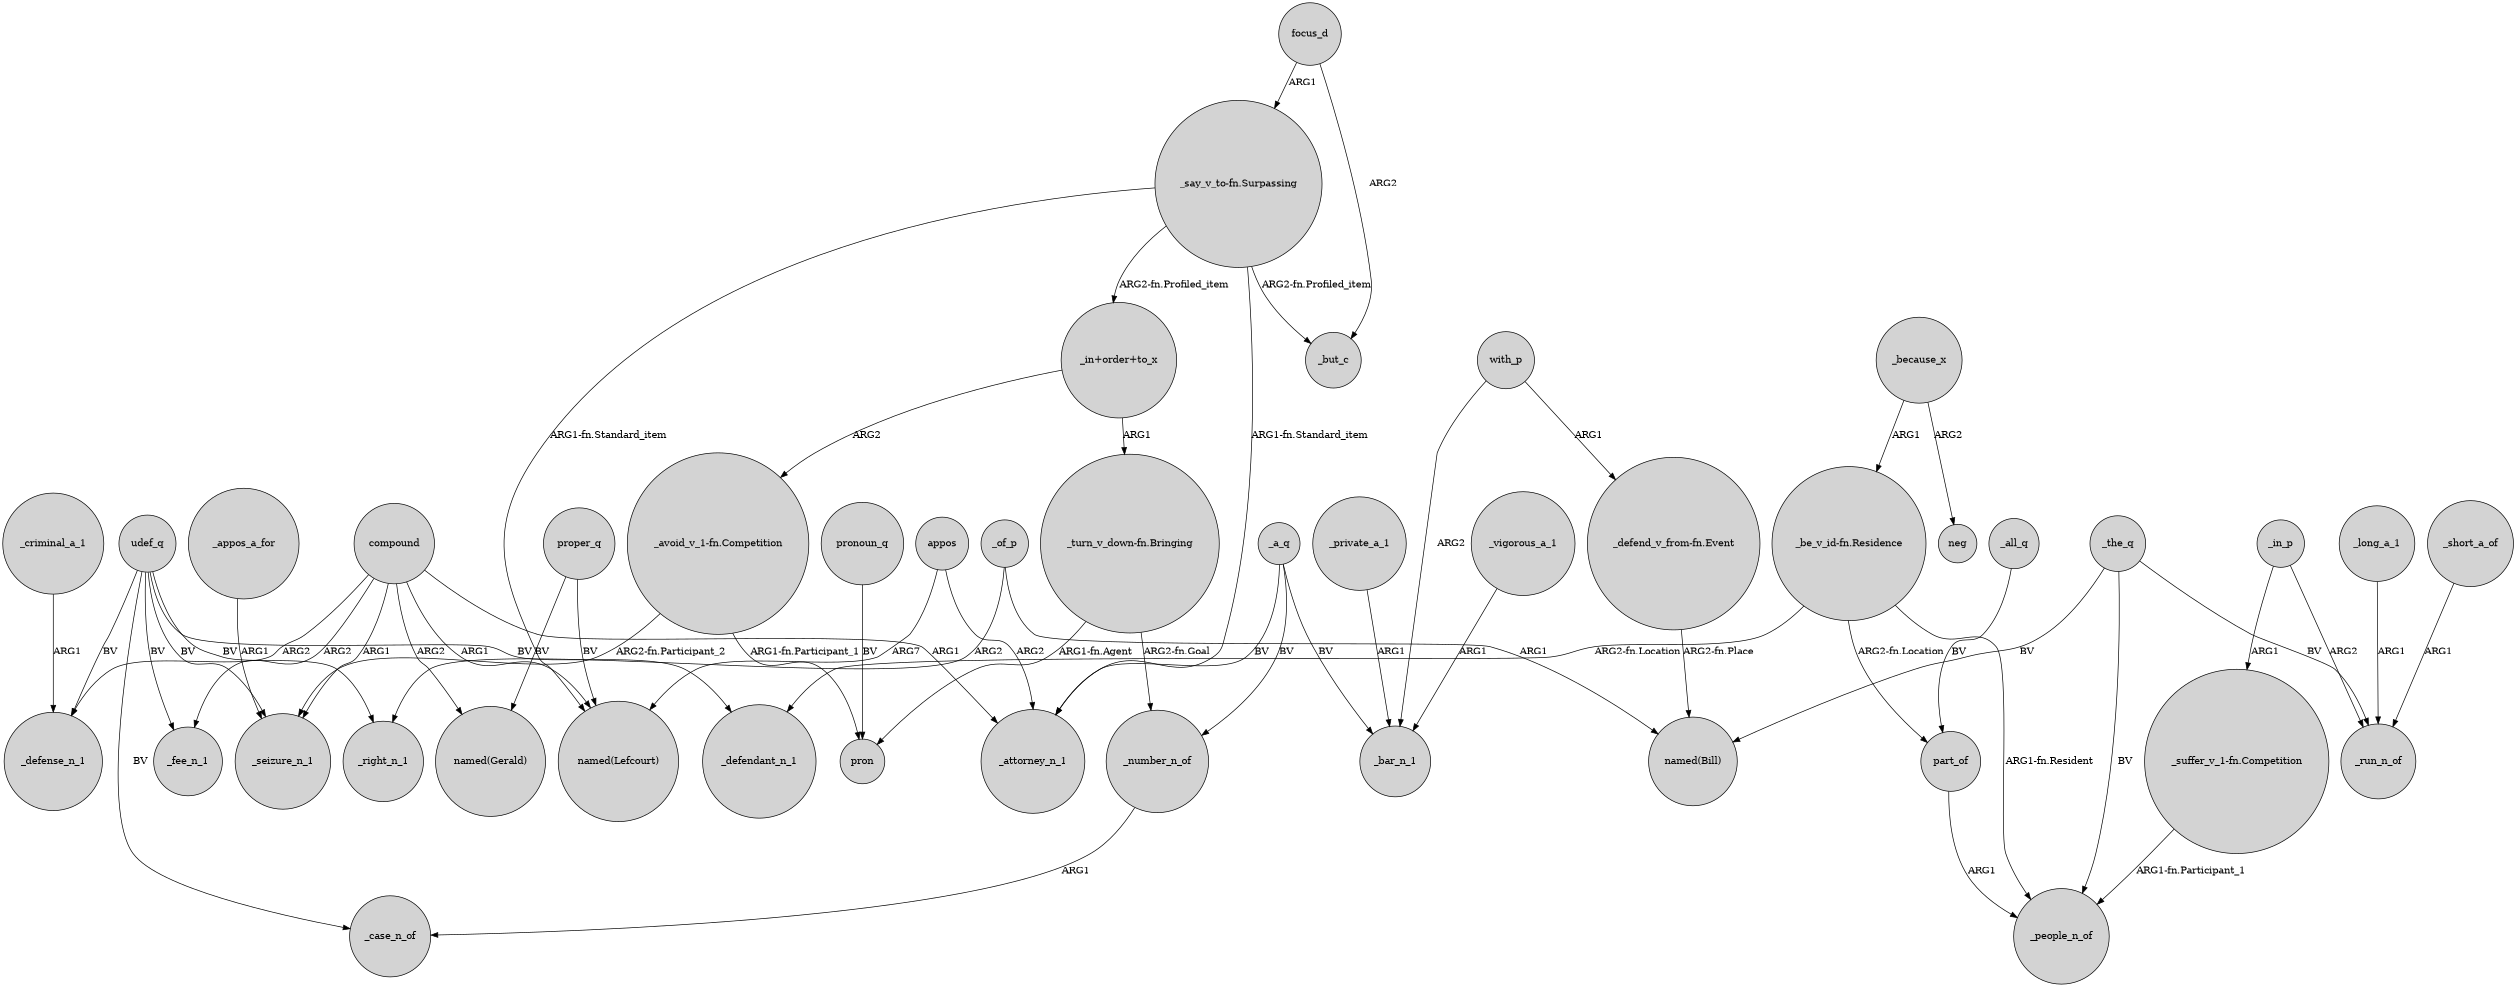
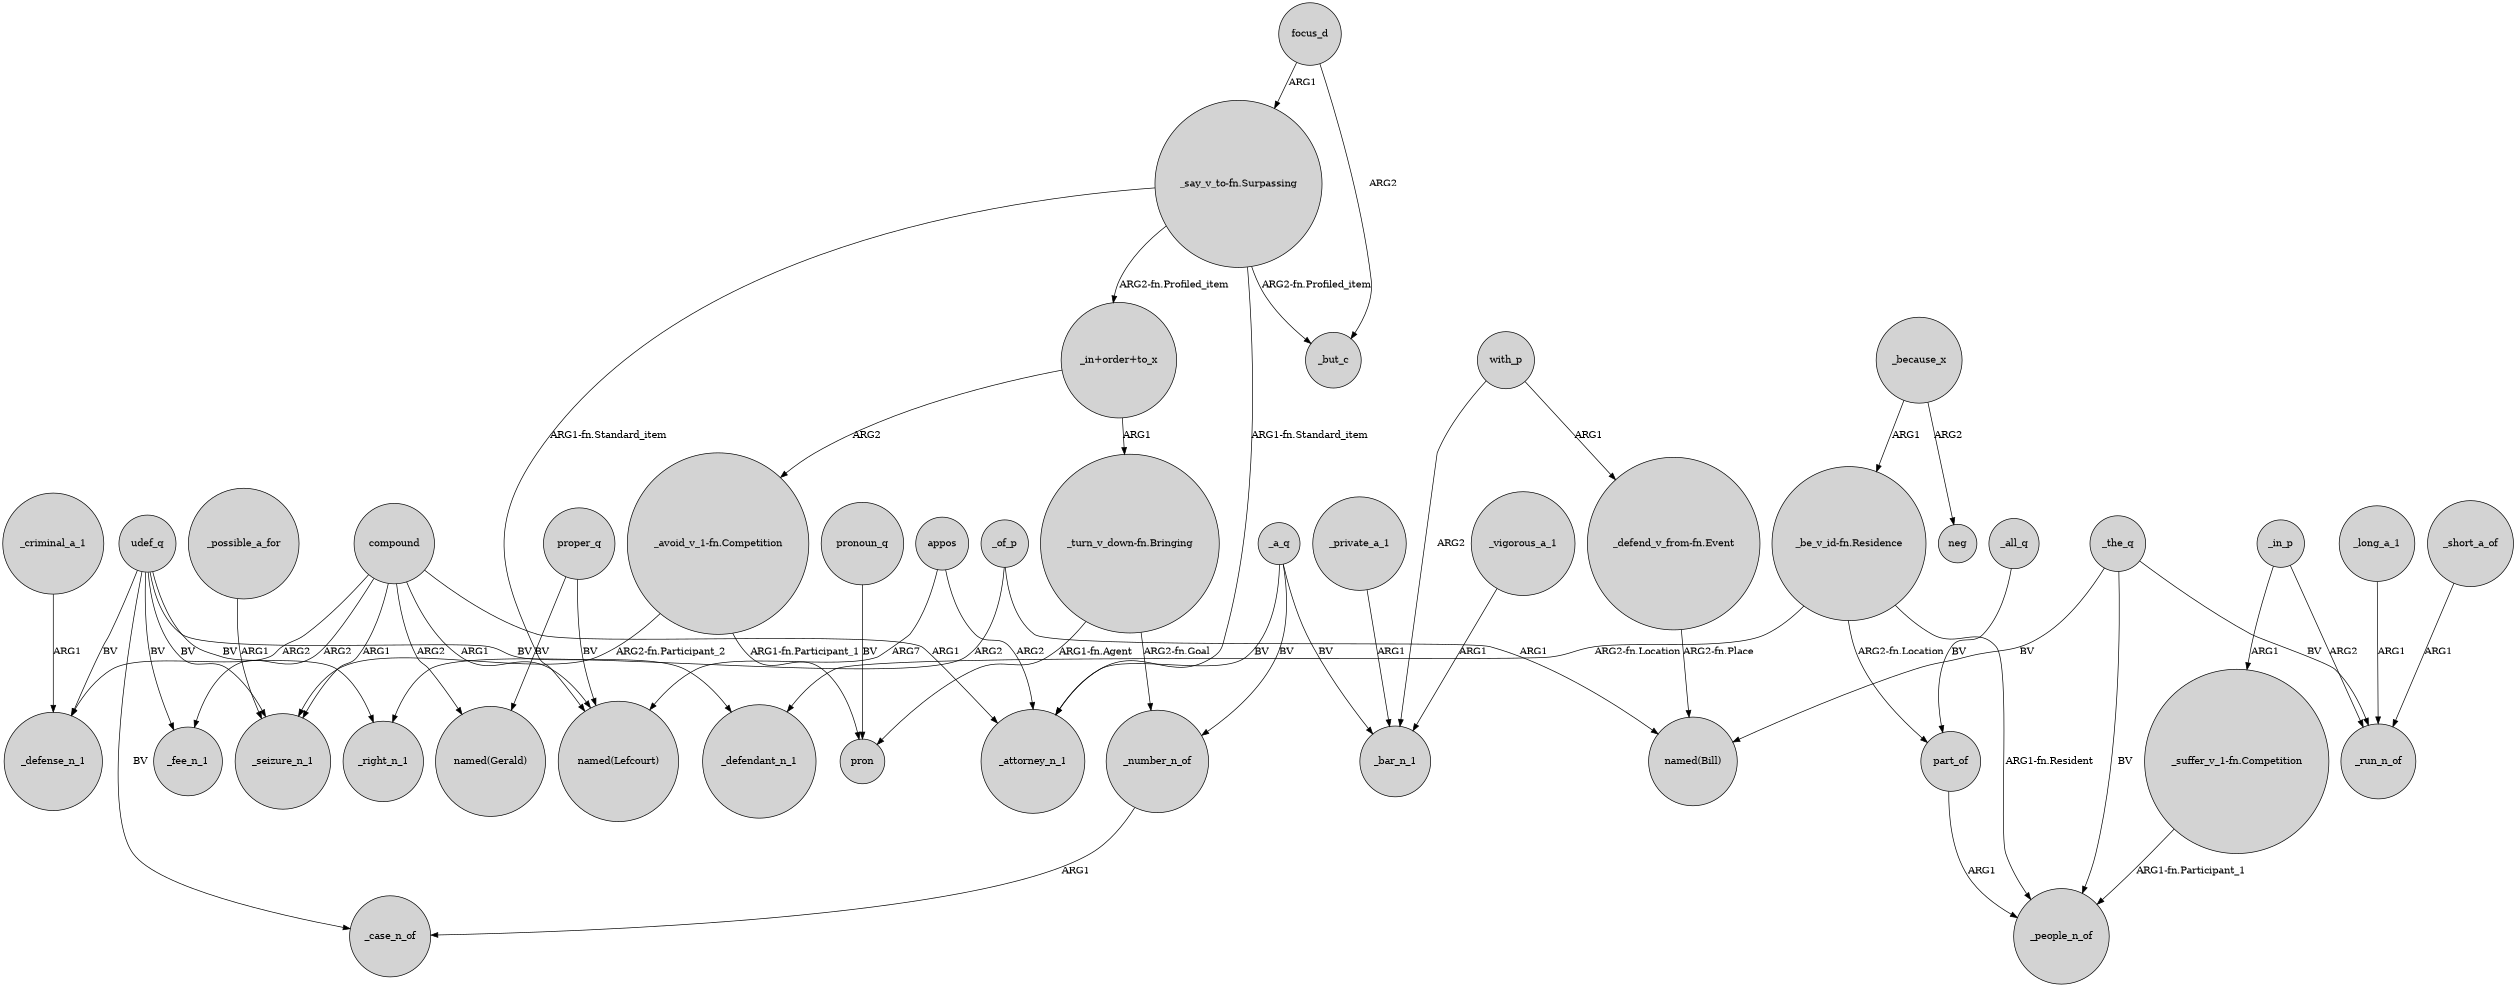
(244, 544) -> (244, 544)
